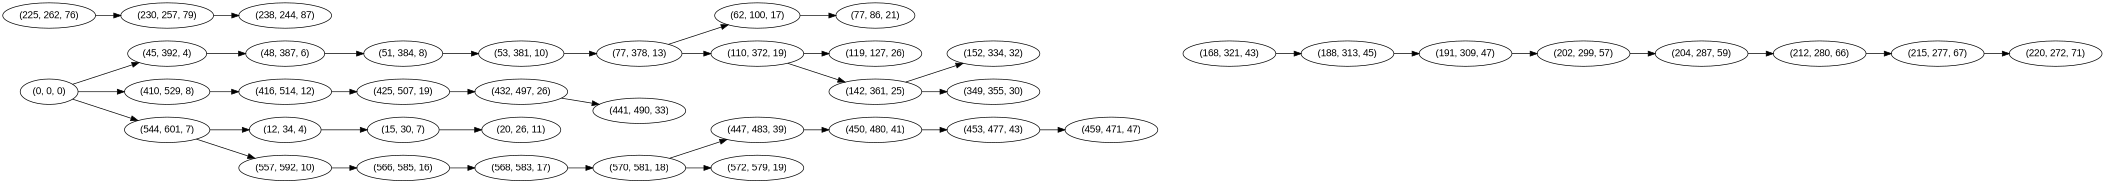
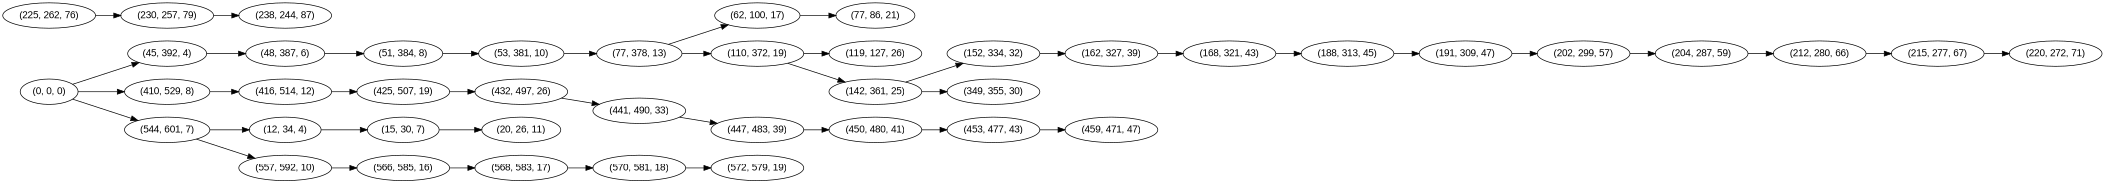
none -> (1111, 54)
(695, 150) -> (695, 120)
